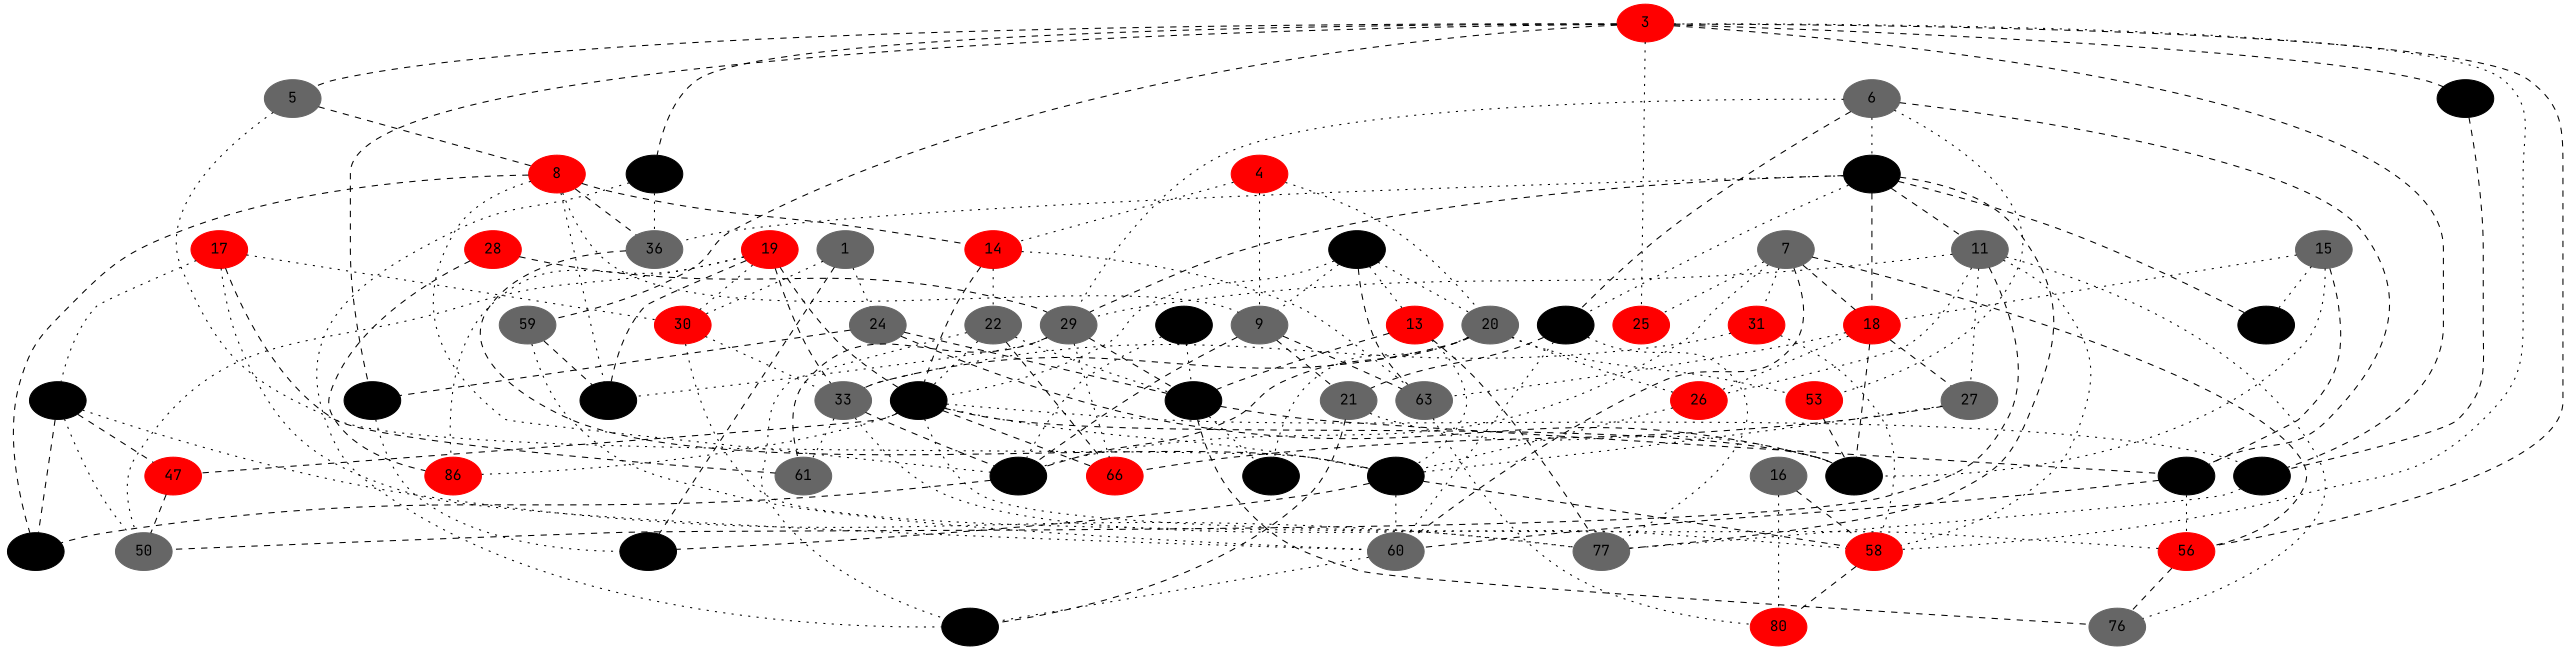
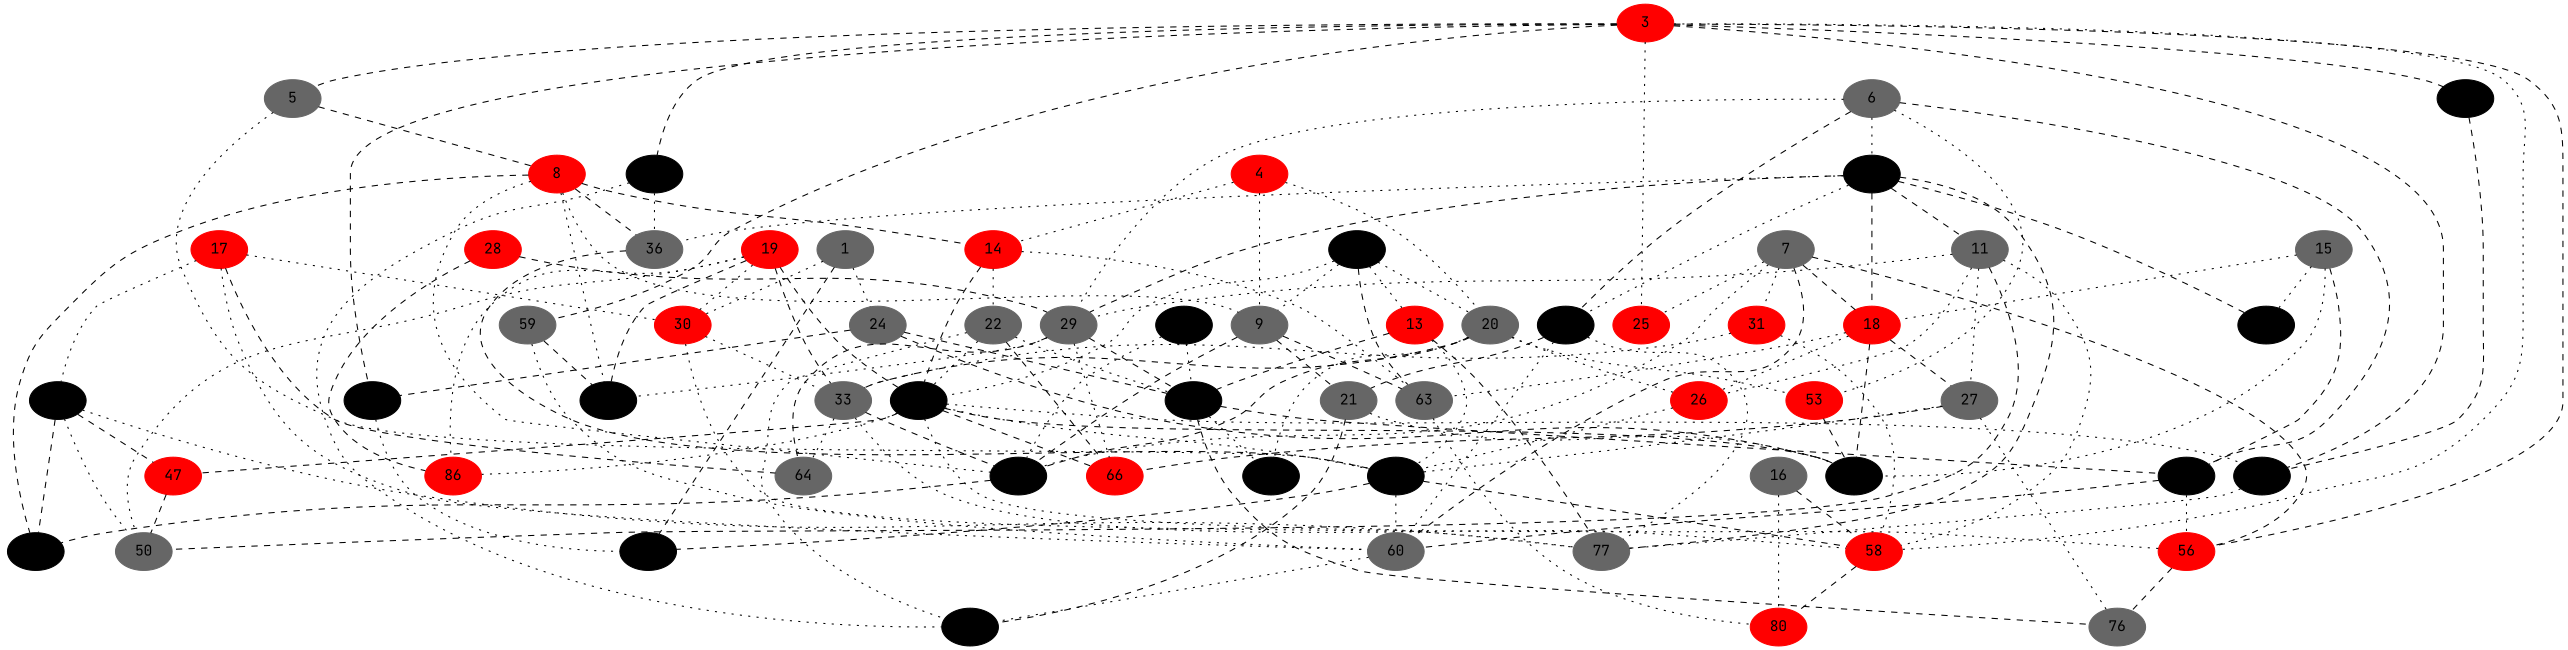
(2285, 411) -> (2037, 504)
(803, 476) -> (803, 476)
